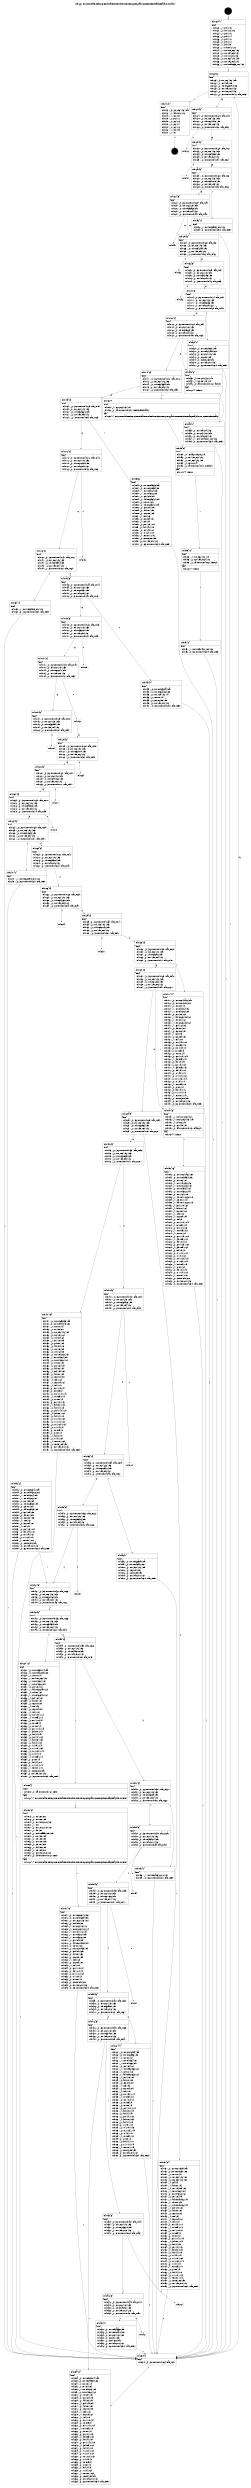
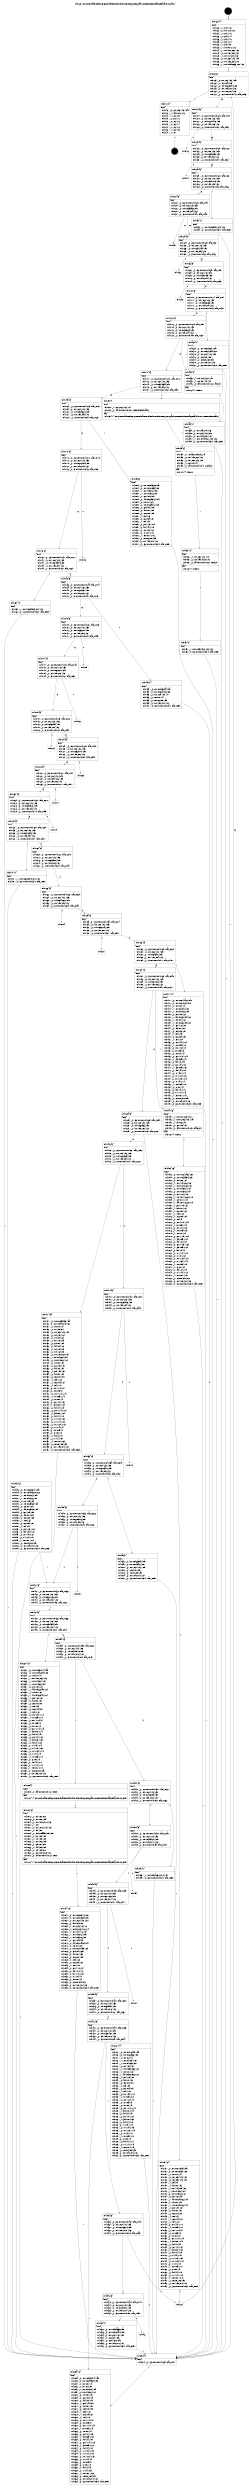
(78, 730) -> (64, 735)
(238, 1253) -> (234, 1208)
(133, 2028) -> none
(162, 2321) -> (179, 2295)
